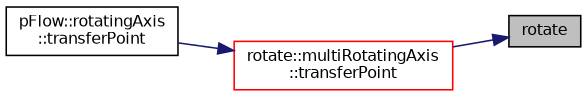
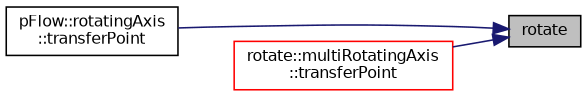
(198, 46) -> (336, 25)
